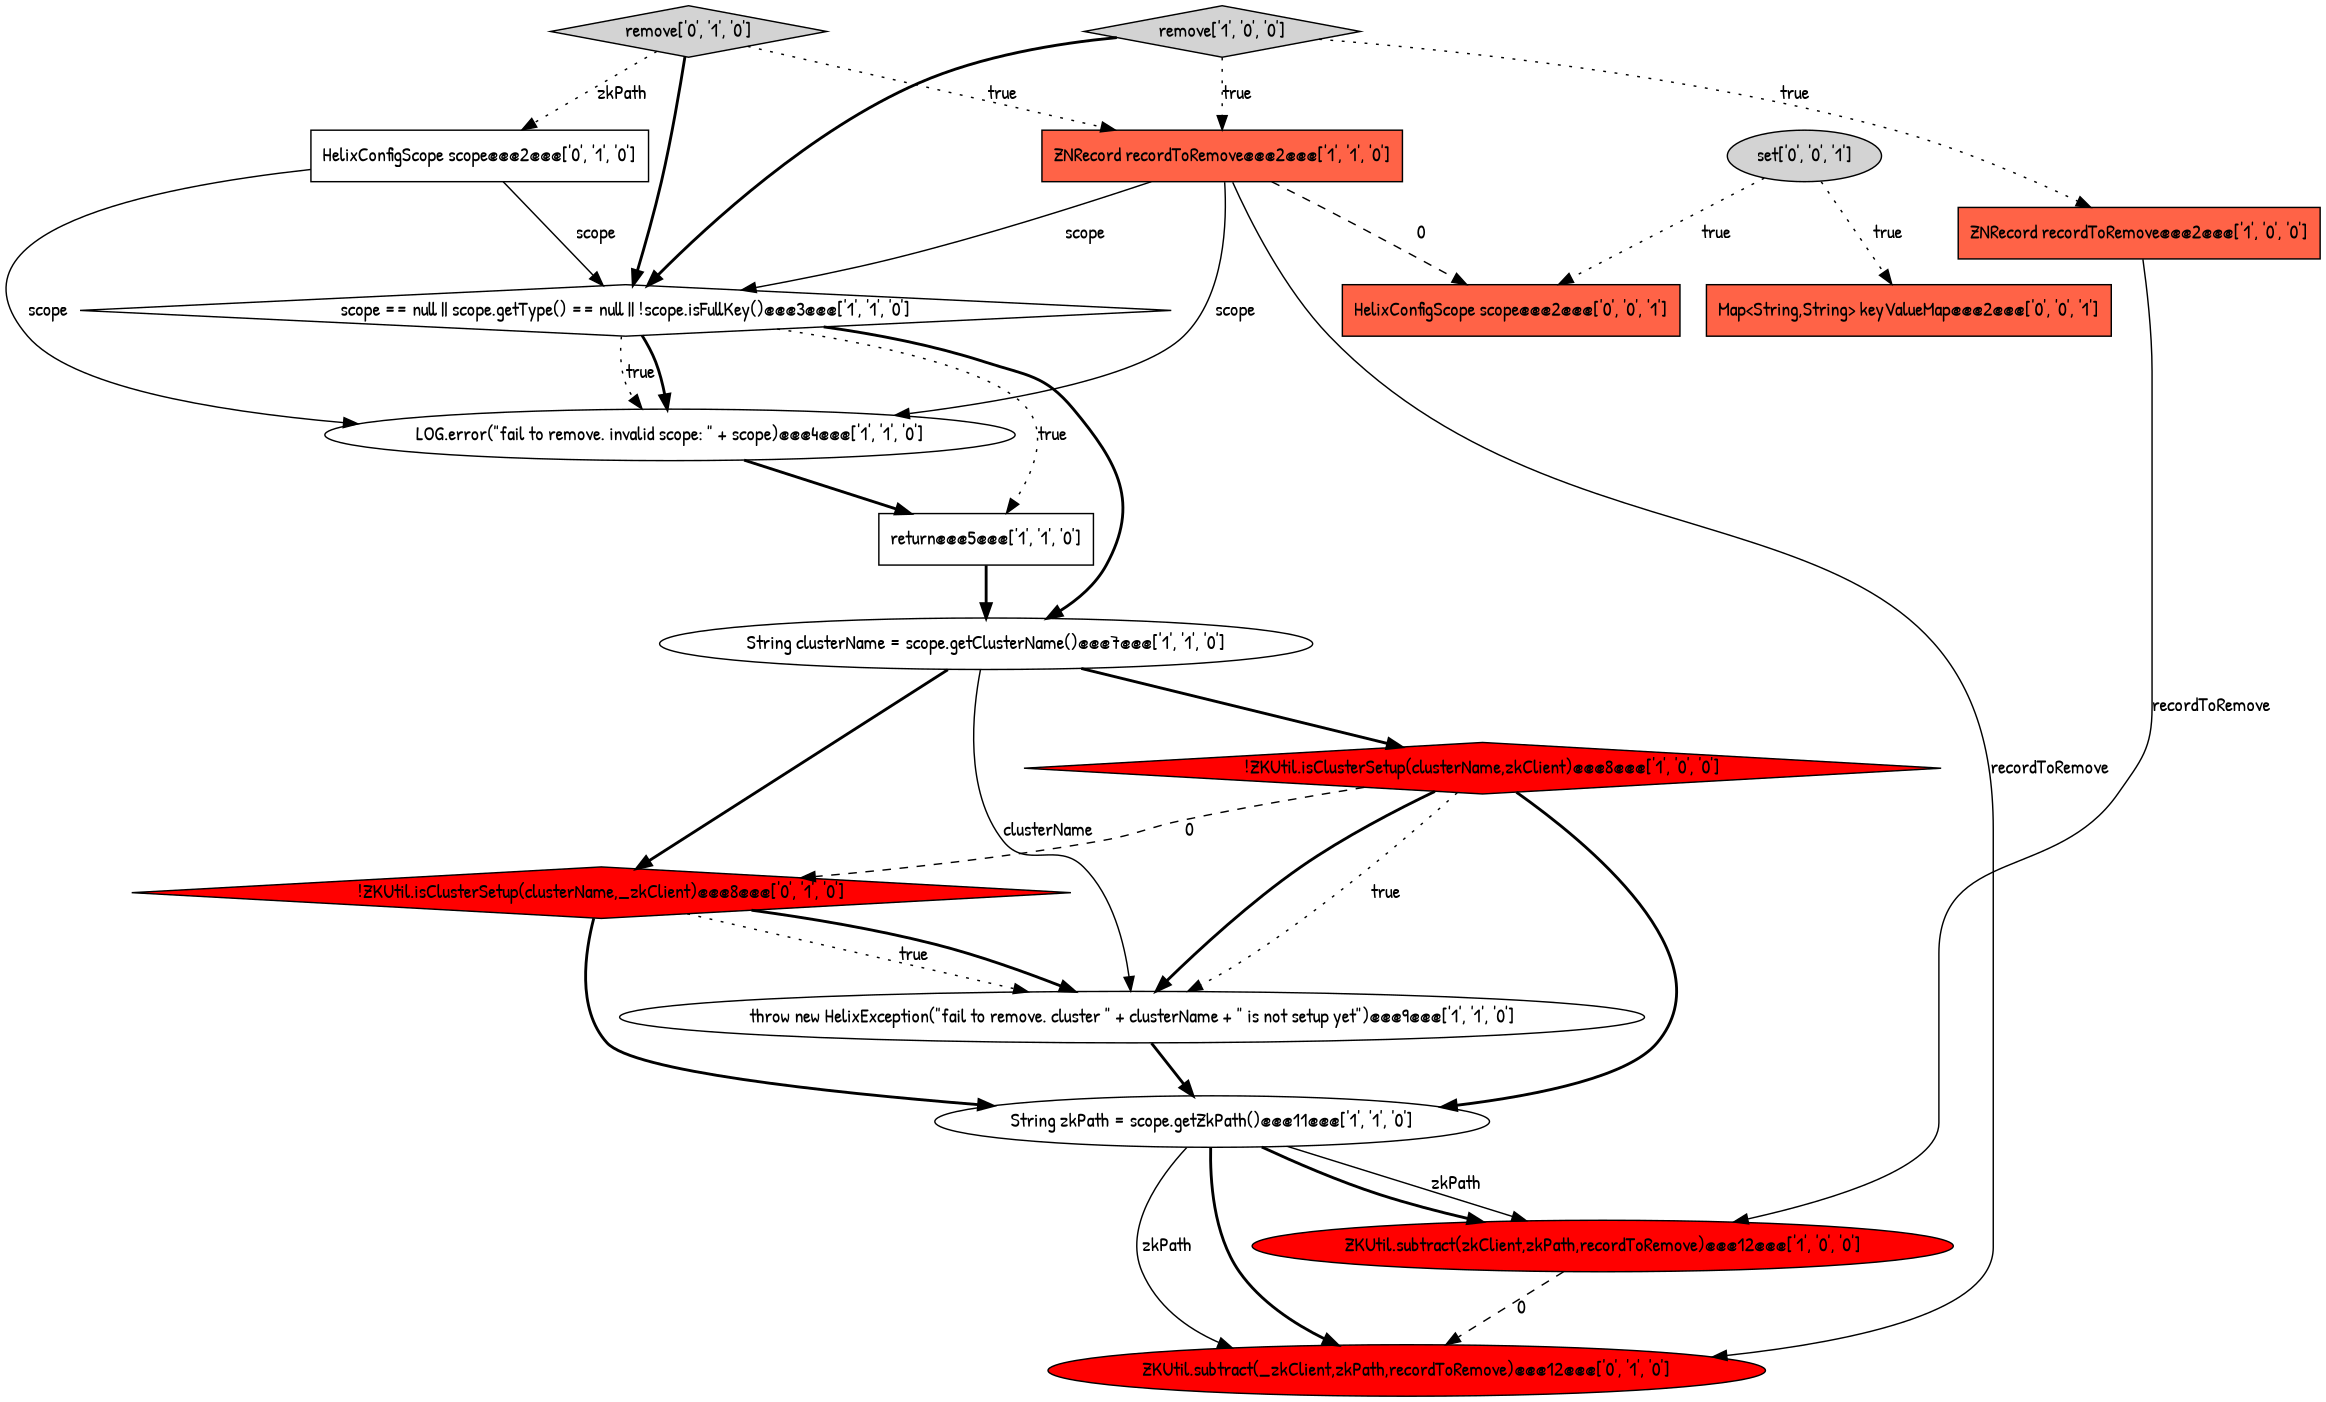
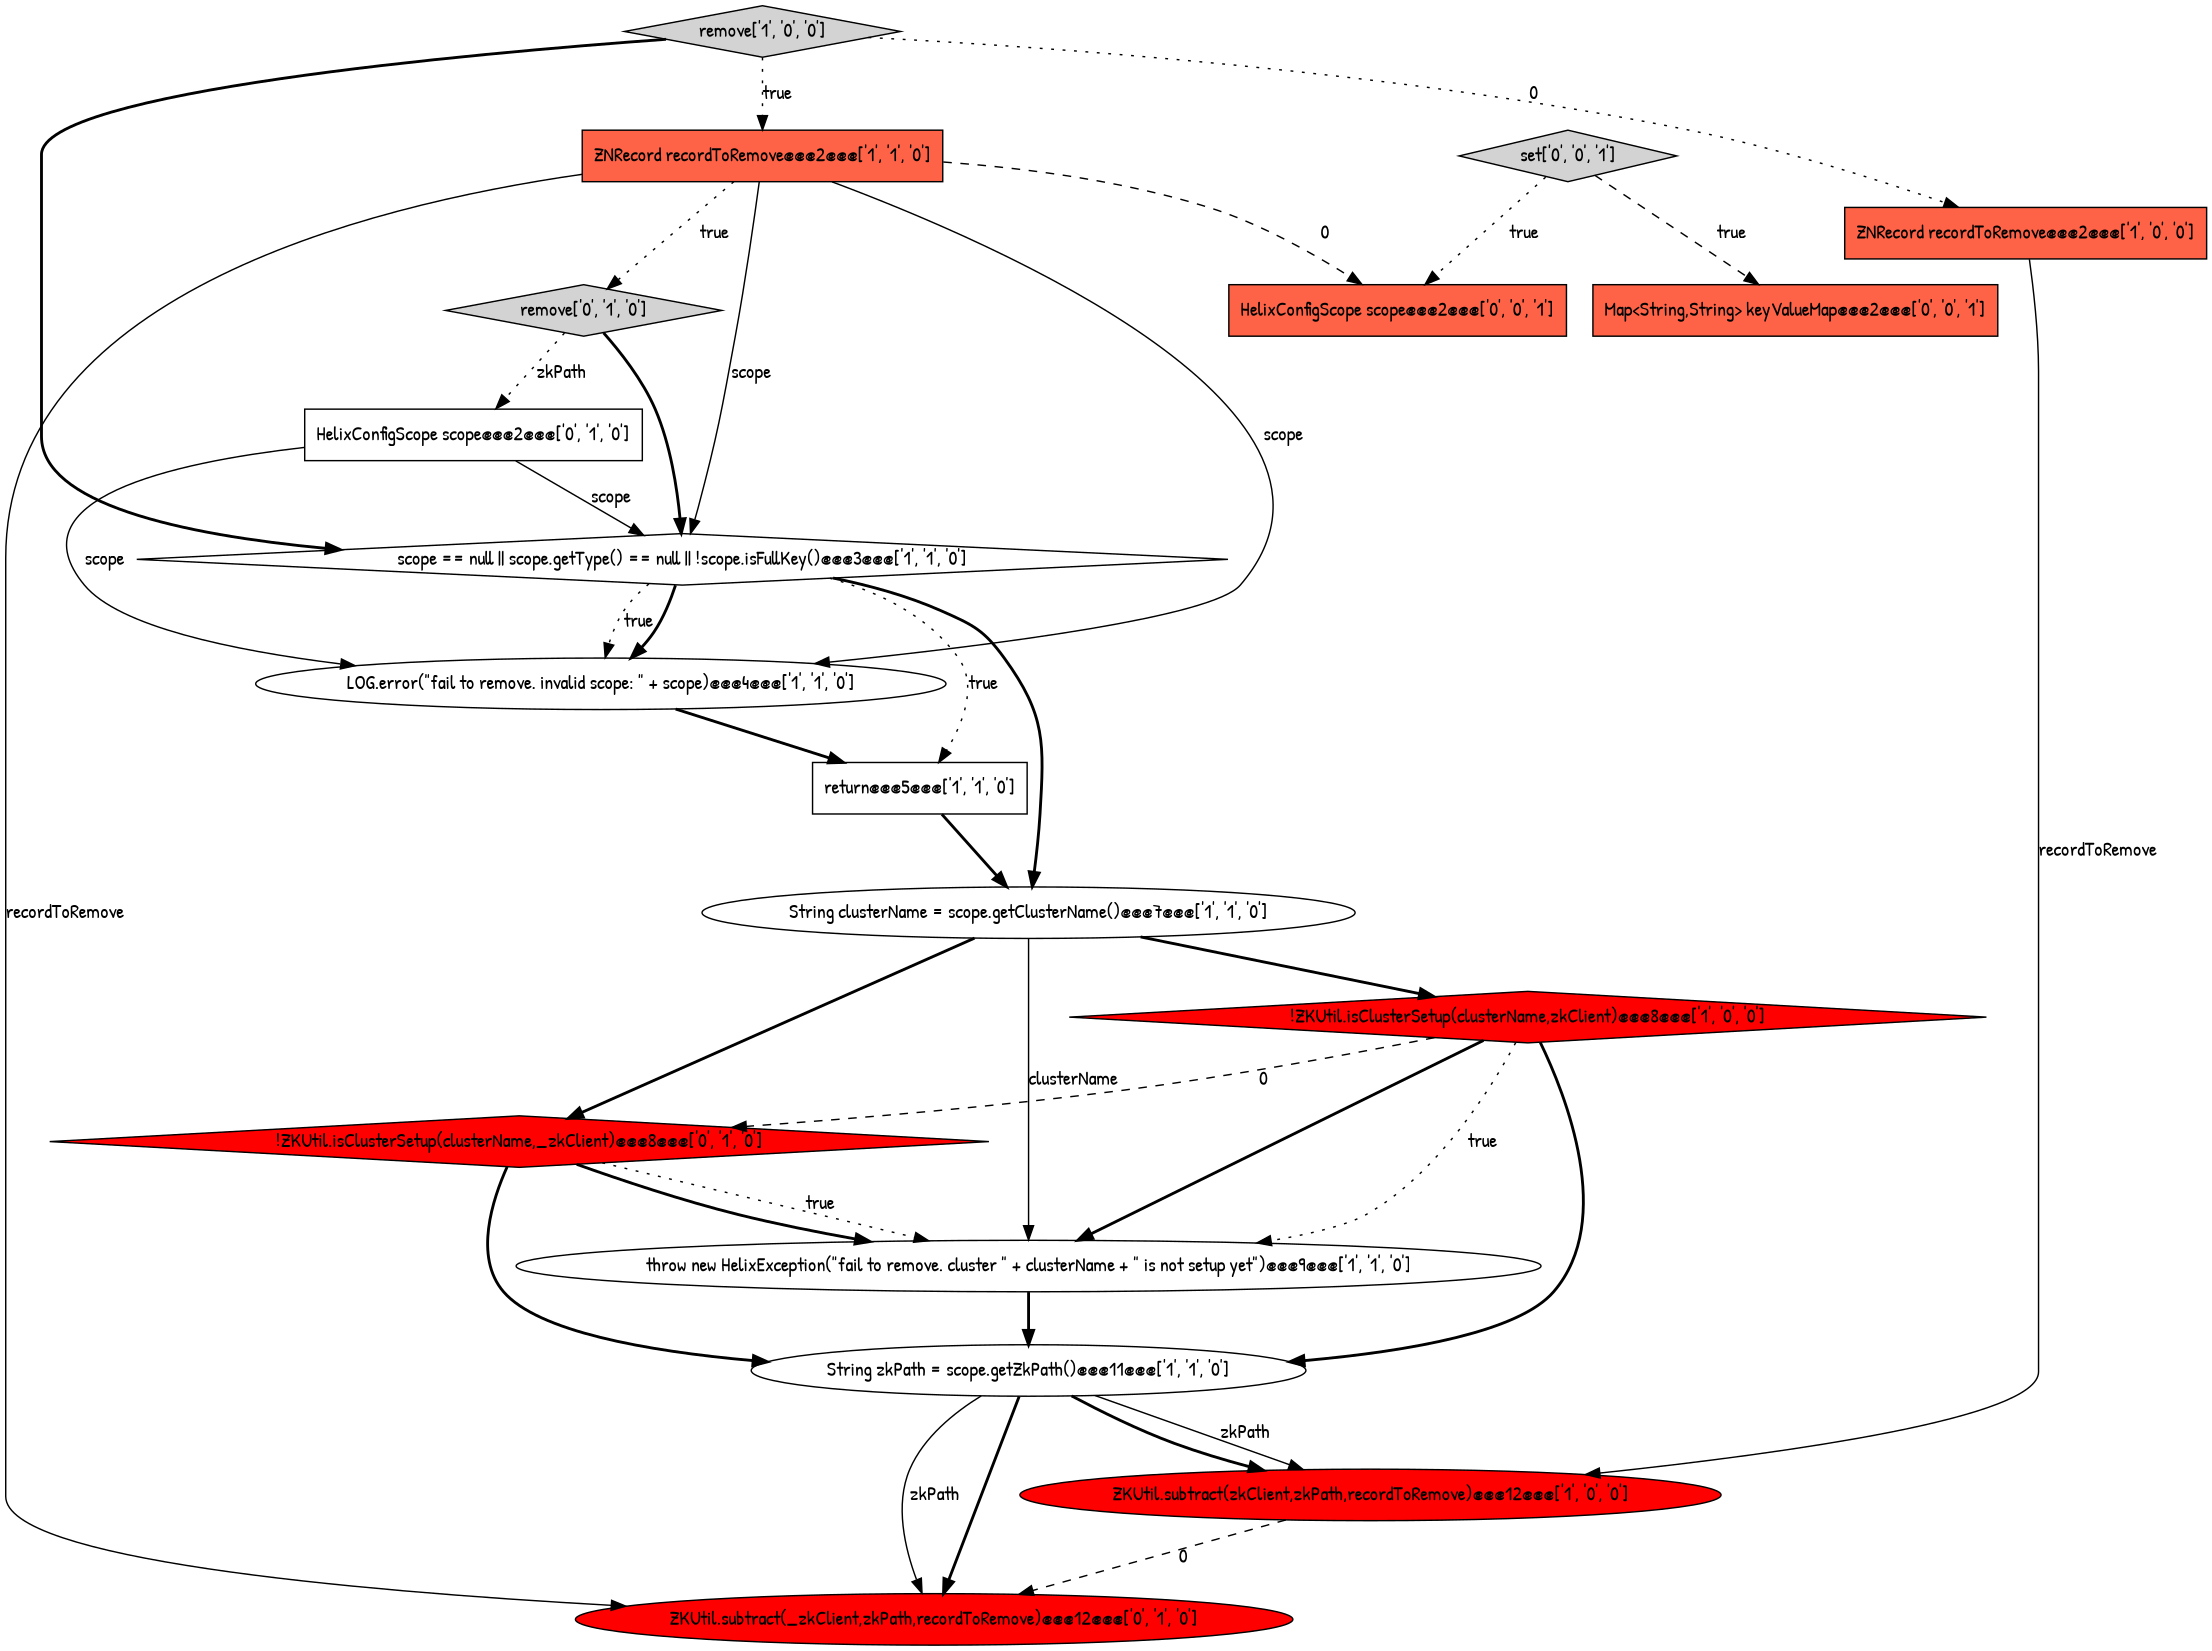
(933, 89) -> (676, 231)
(1795, 94) -> (1534, 94)
(1804, 156) -> (1568, 156)
(1852, 227) -> (1671, 226)
